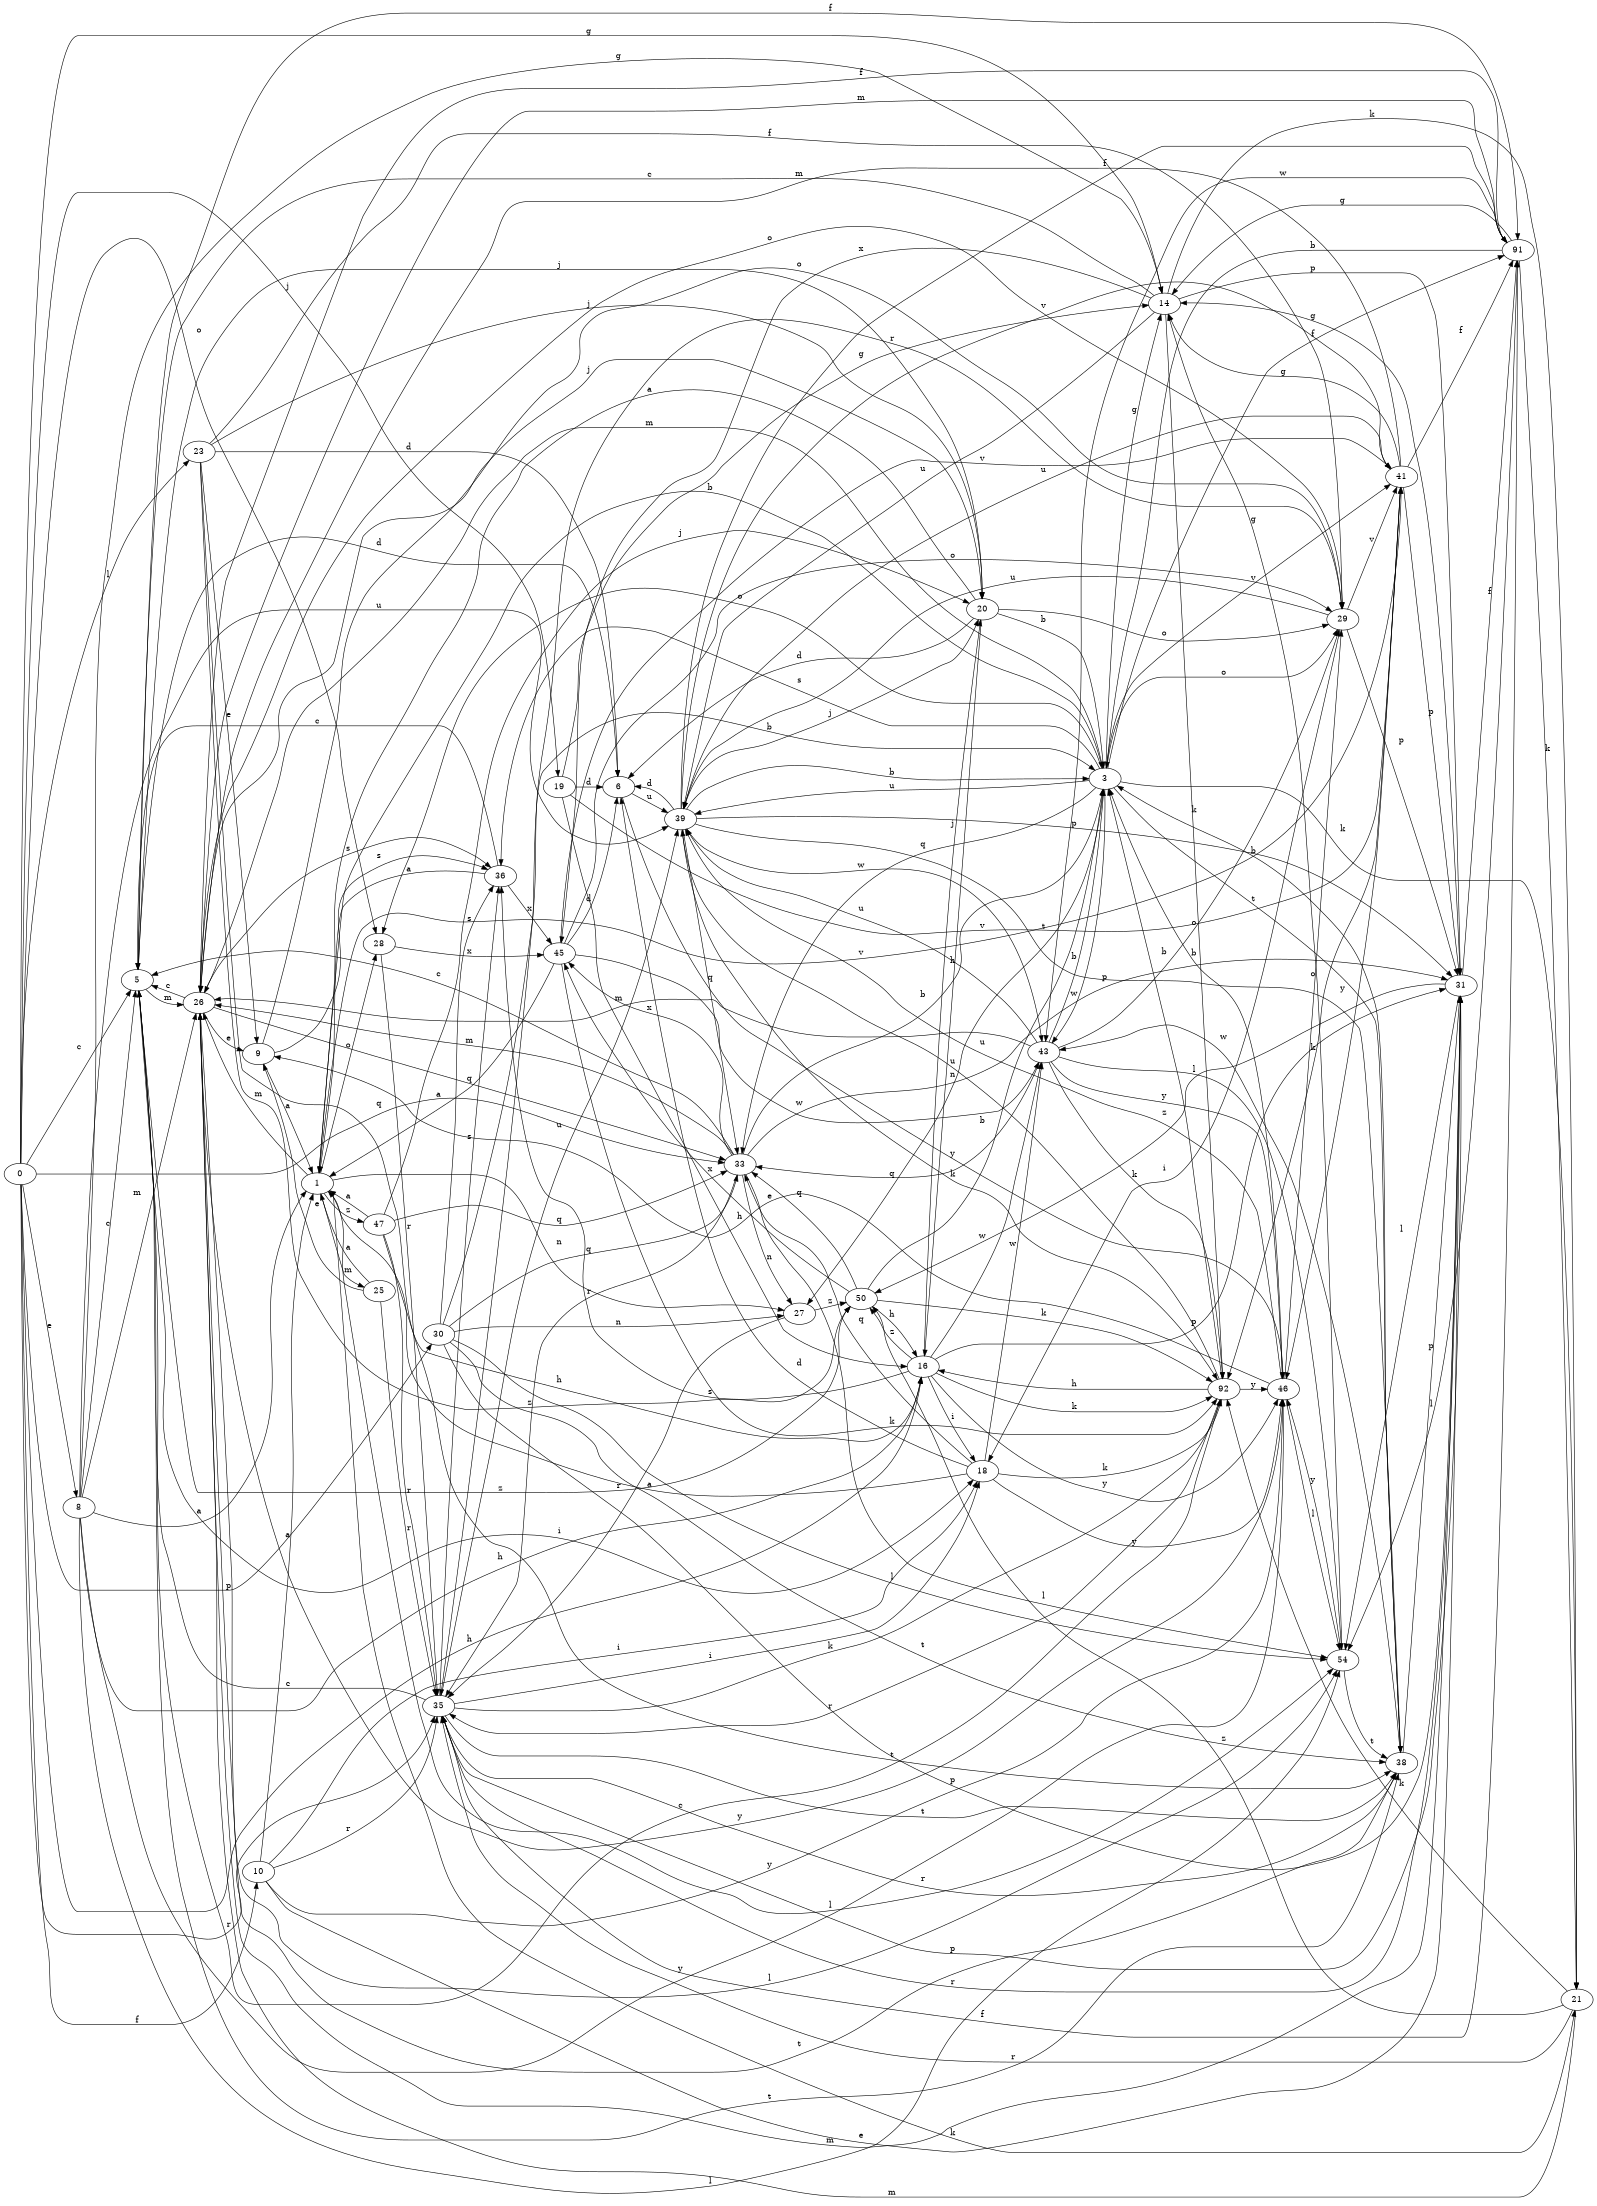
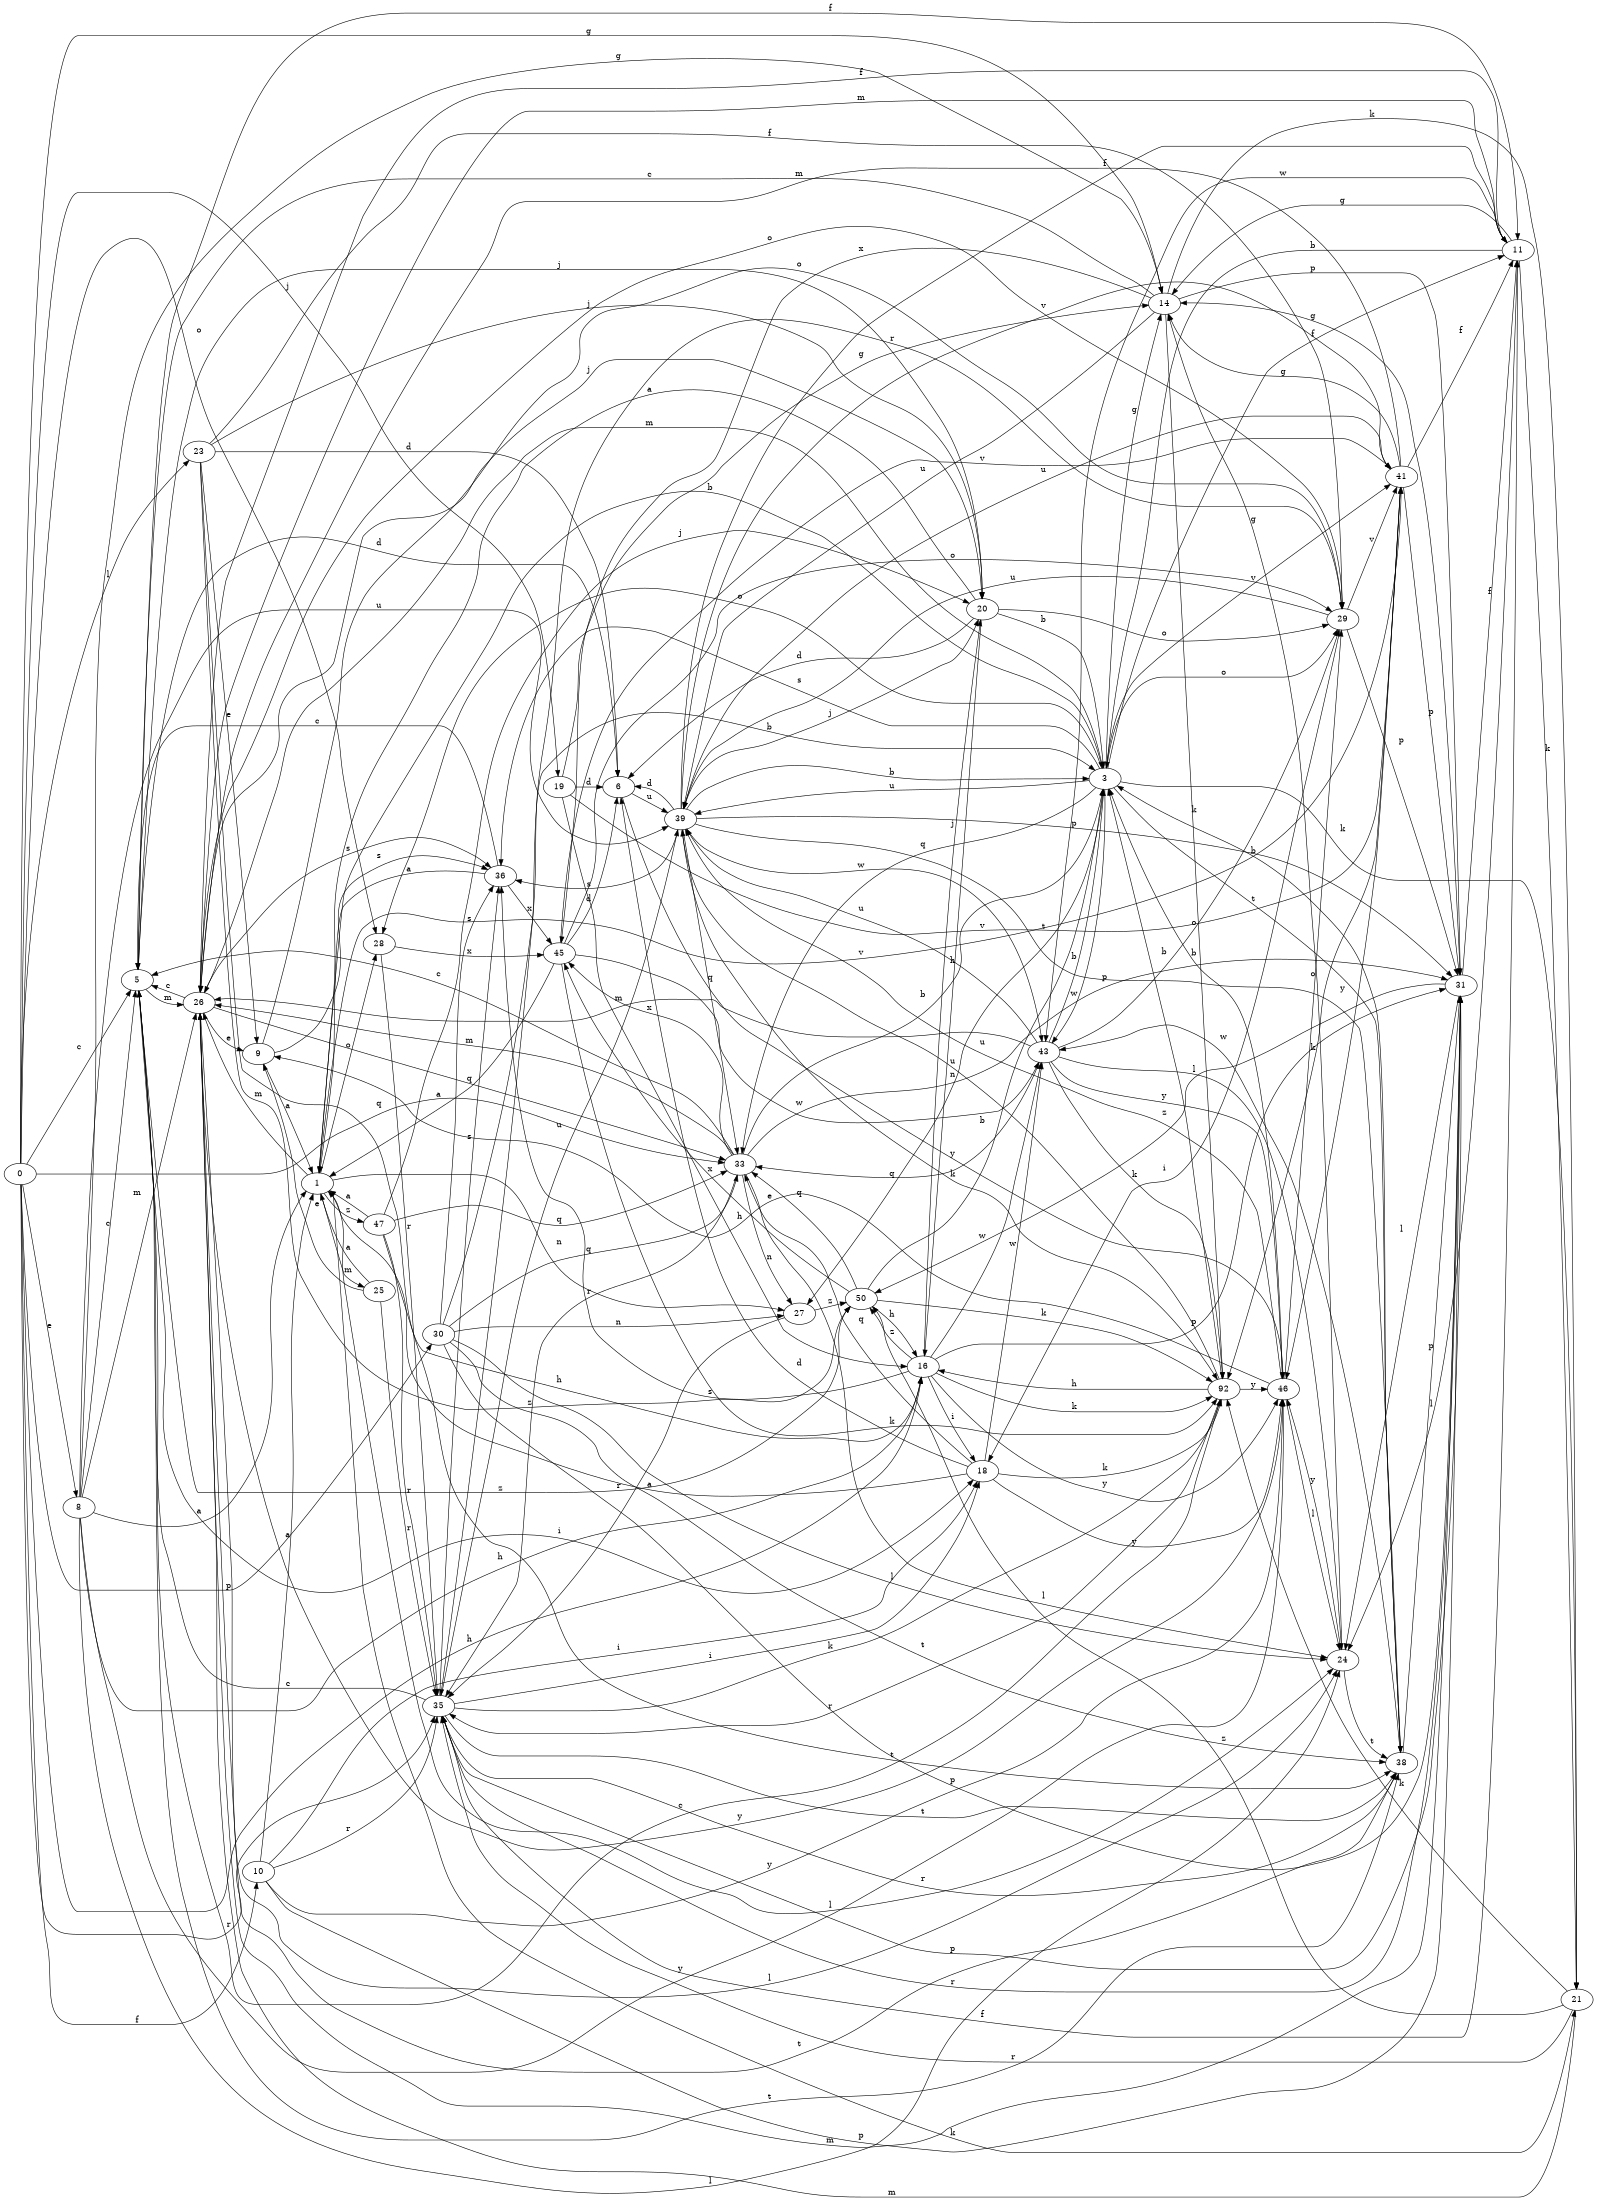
(1518, 250) -> (1518, 250)
none -> (613, 886)
(1343, 1660) -> (1343, 1660)
(861, 2136) -> (861, 2136)
